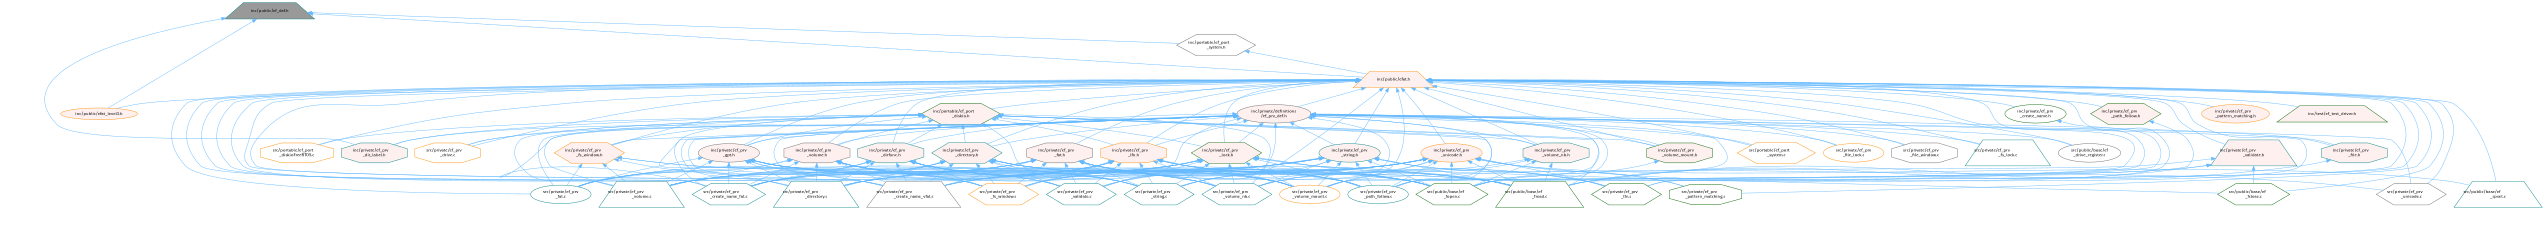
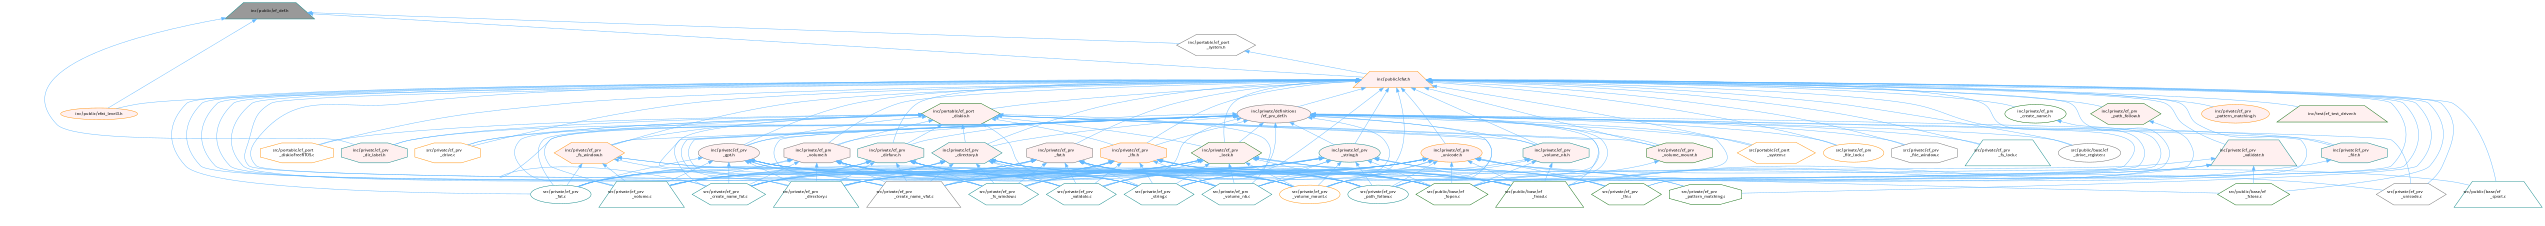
(1004, 194) -> (1004, 194)
